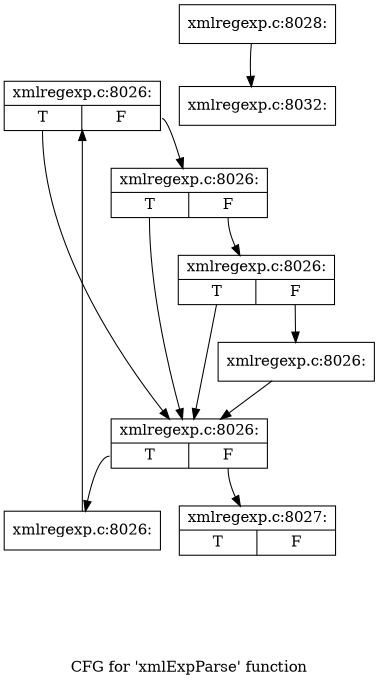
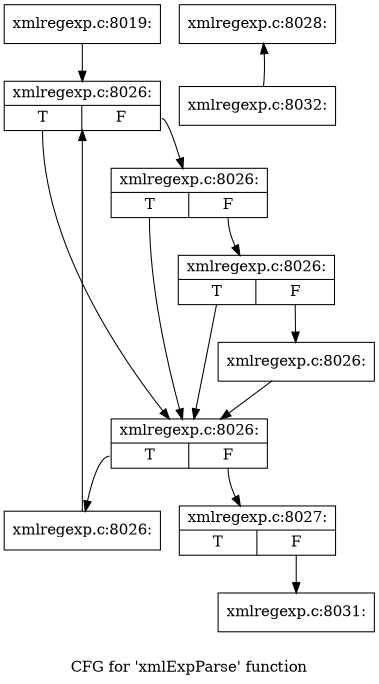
none -> (82, 24)
(250, 60) -> (264, 70)
none -> (296, 612)
